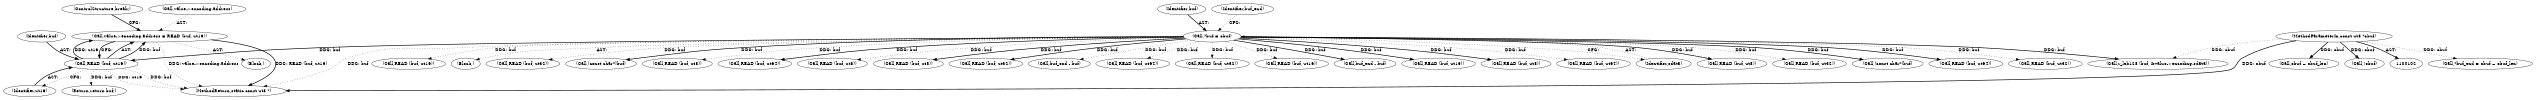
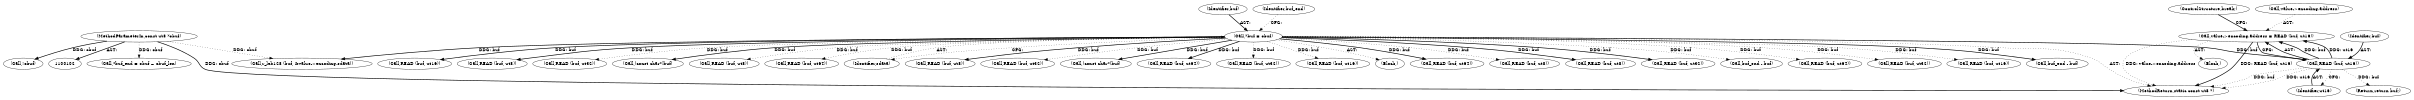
(358, 64) -> (2116, 64)
(2304, 64) -> none
